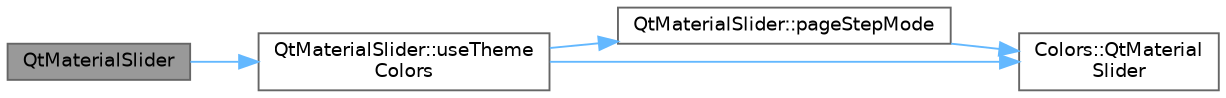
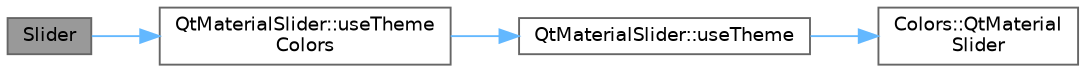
(784, 26) -> (665, 36)
(99, 62) -> (49, 36)
(775, 62) -> none
